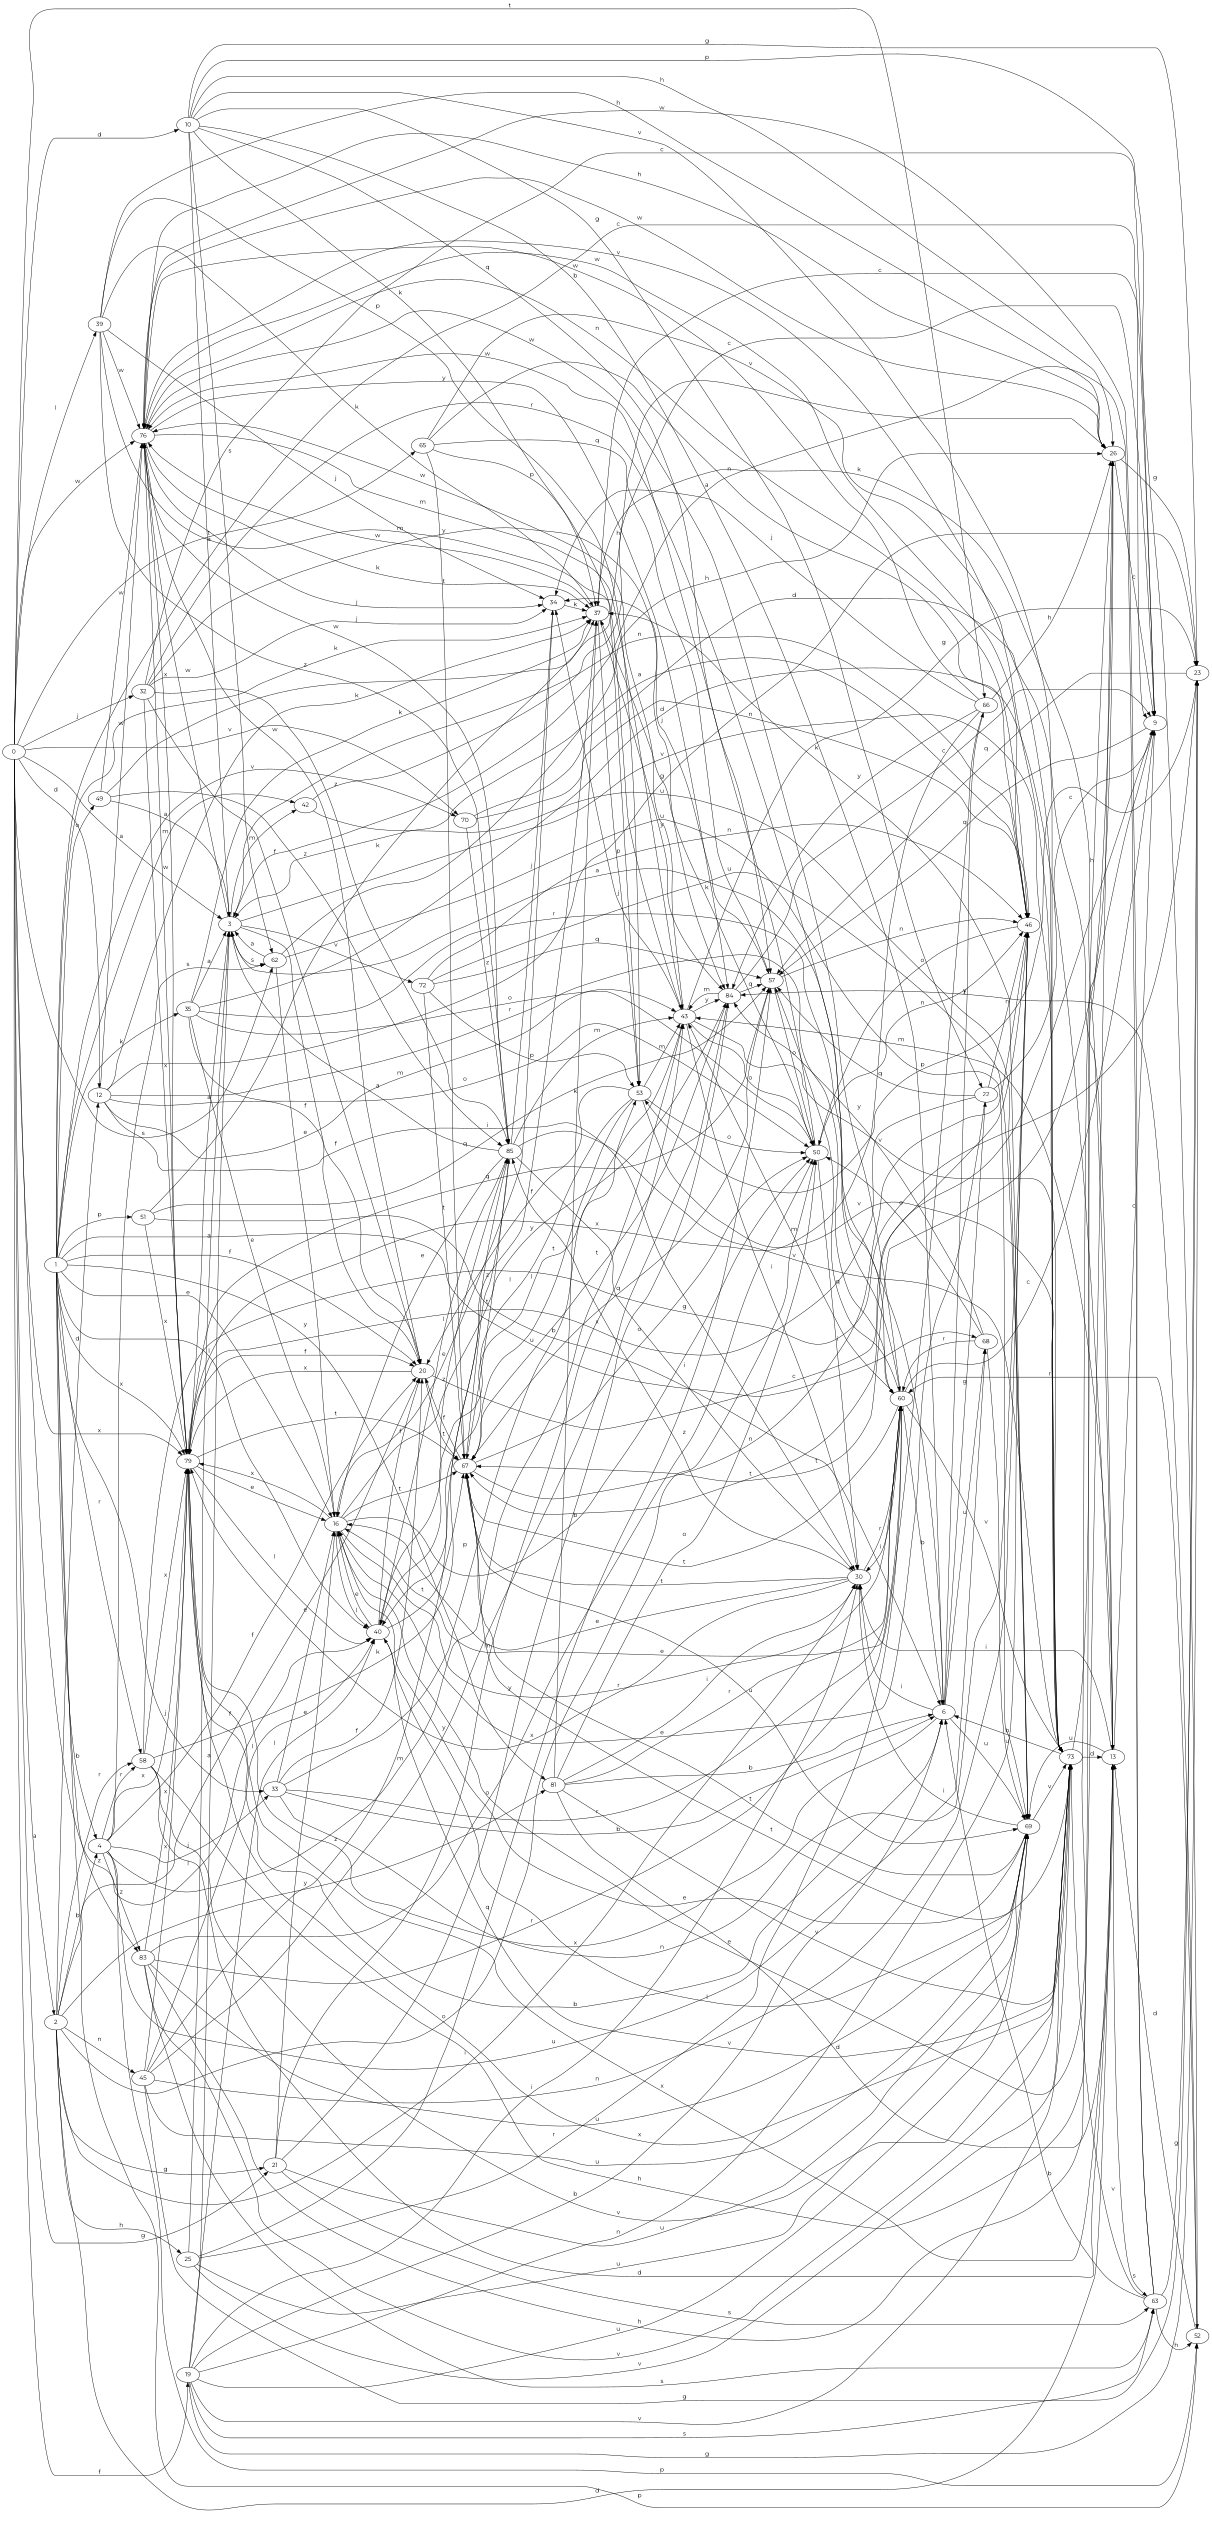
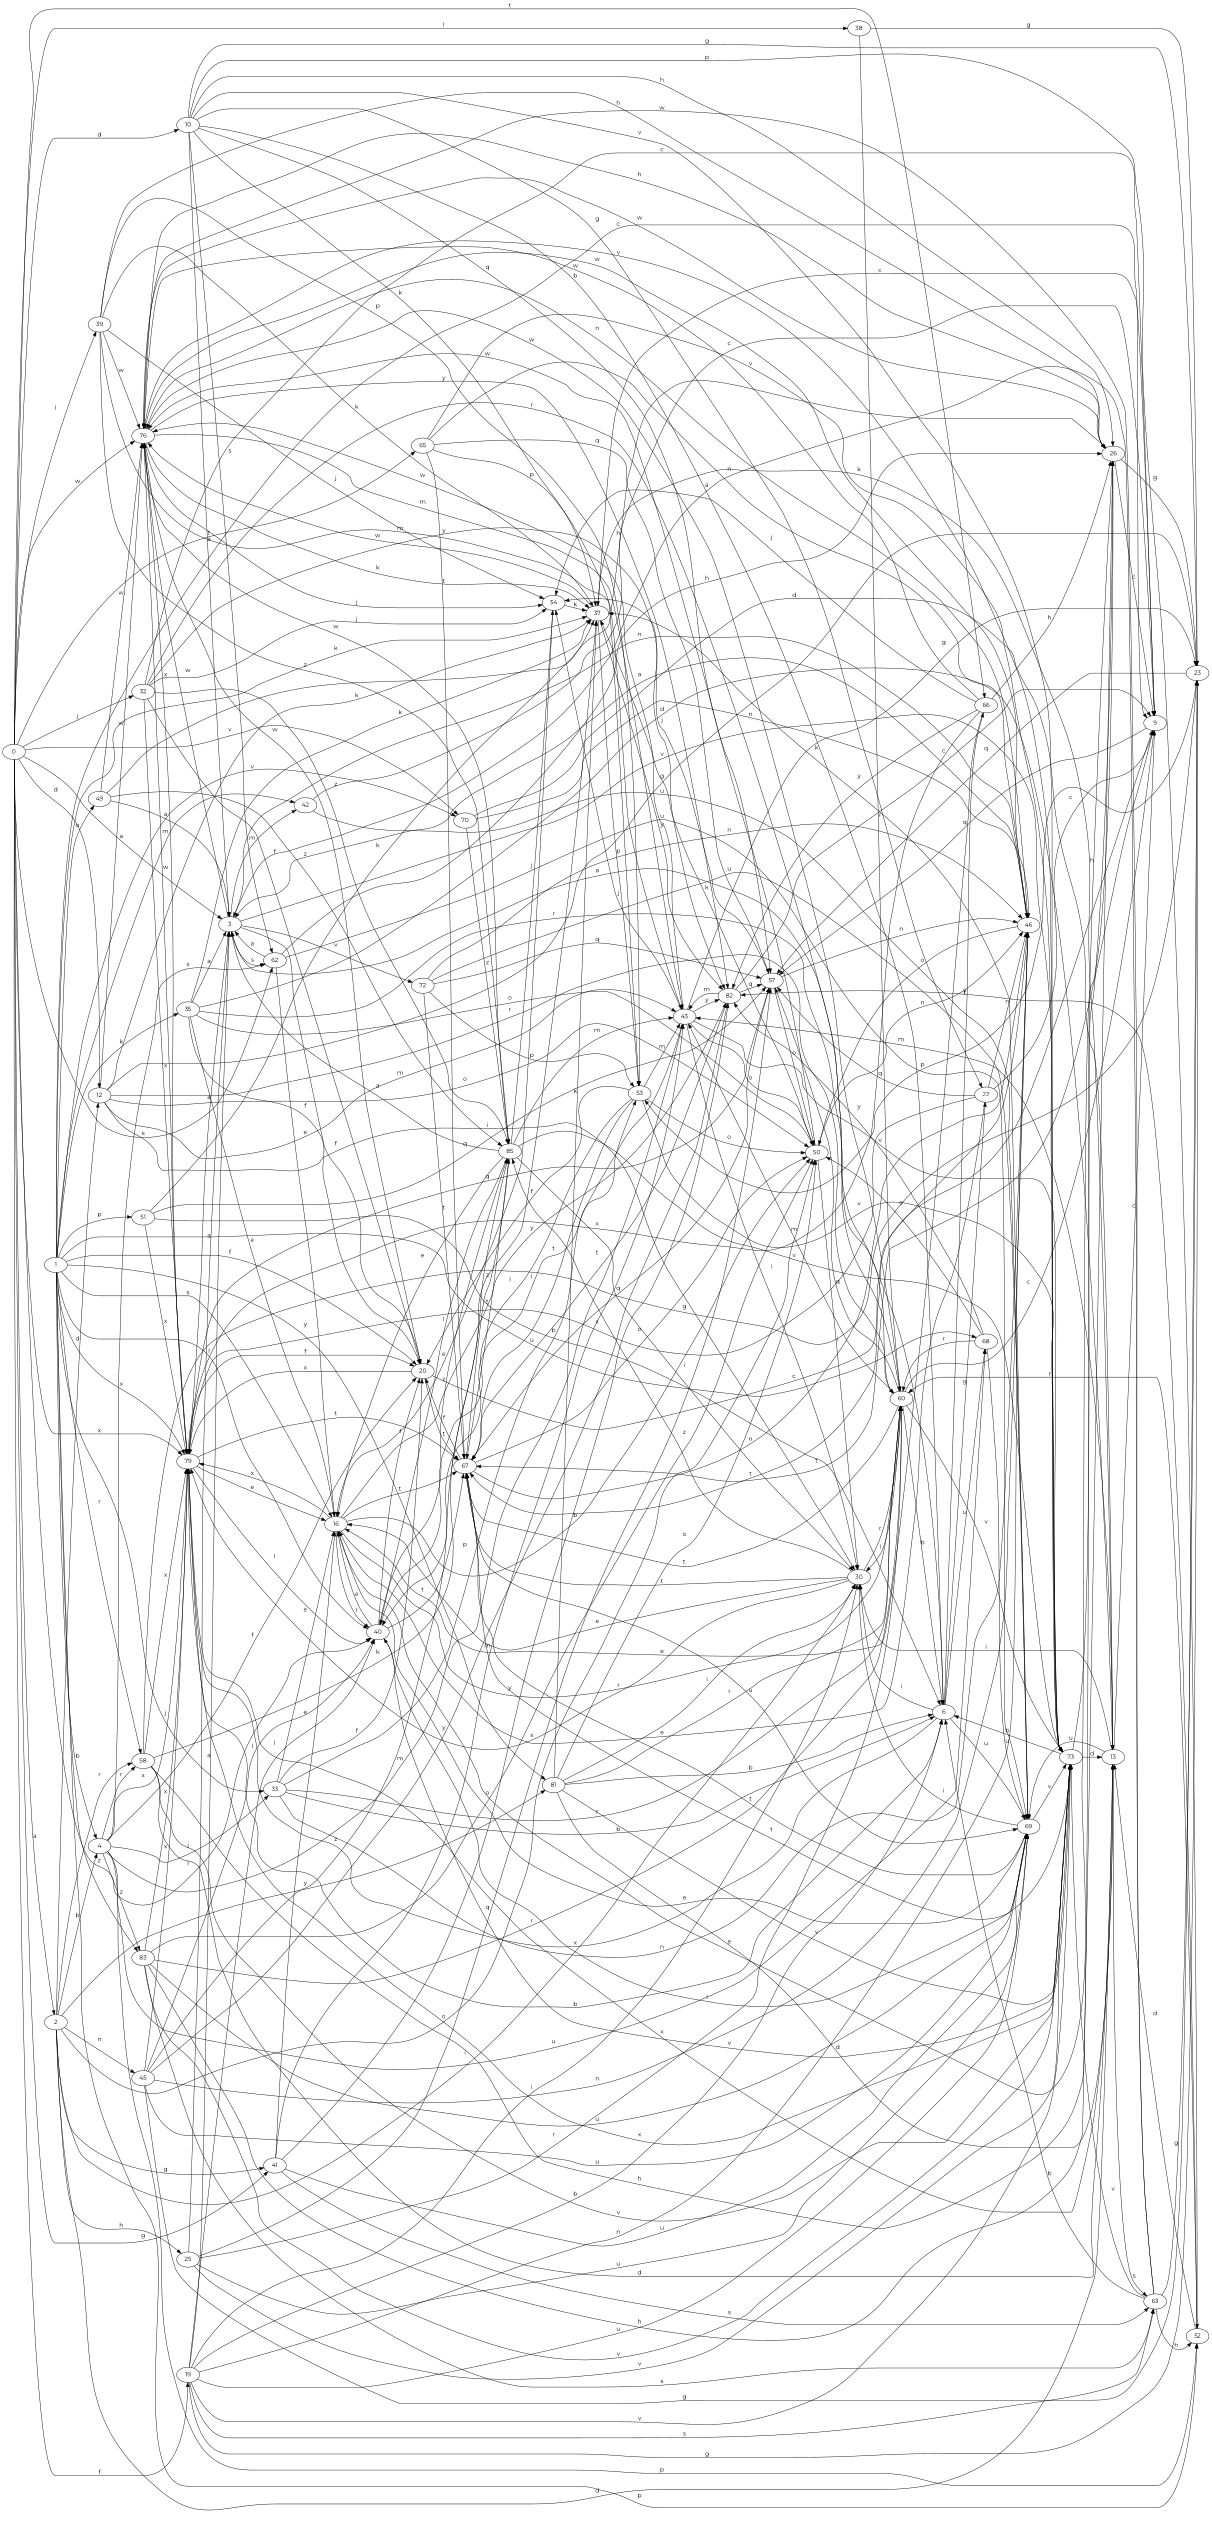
none -> (859, 28)
(729, 996) -> (729, 996)
(188, 1293) -> (188, 1293)
(240, 1720) -> none
(700, 2113) -> (704, 2067)
(275, 2166) -> (275, 2166)
